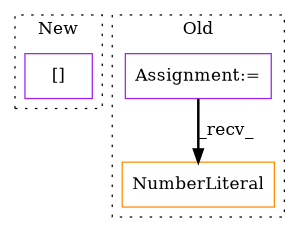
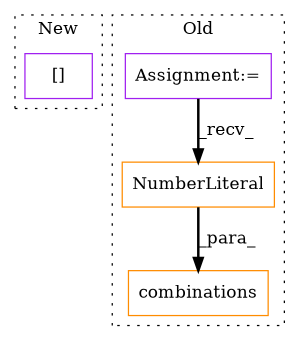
none -> (198, 293)
